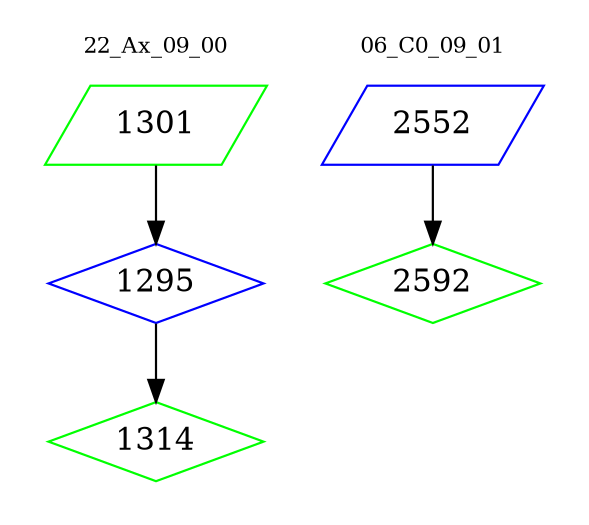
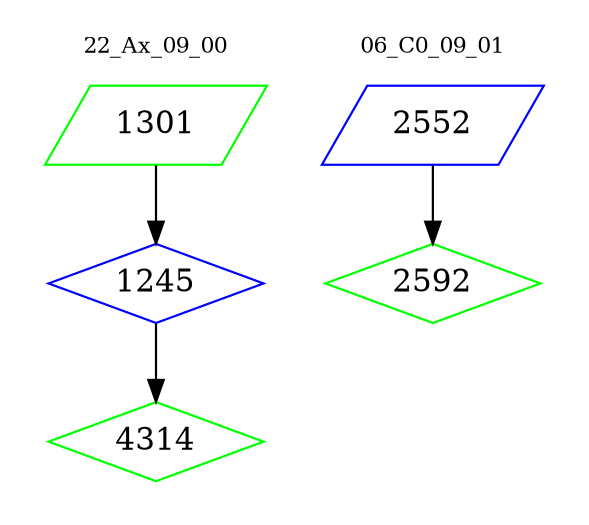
(156, 283) -> (156, 283)
(156, 442) -> (156, 442)
